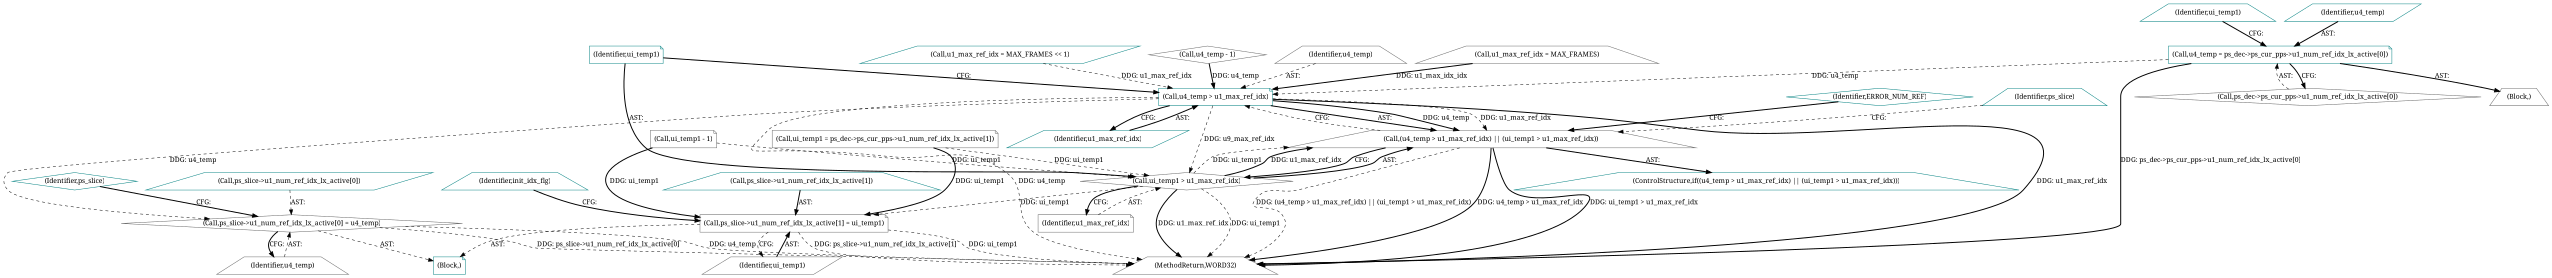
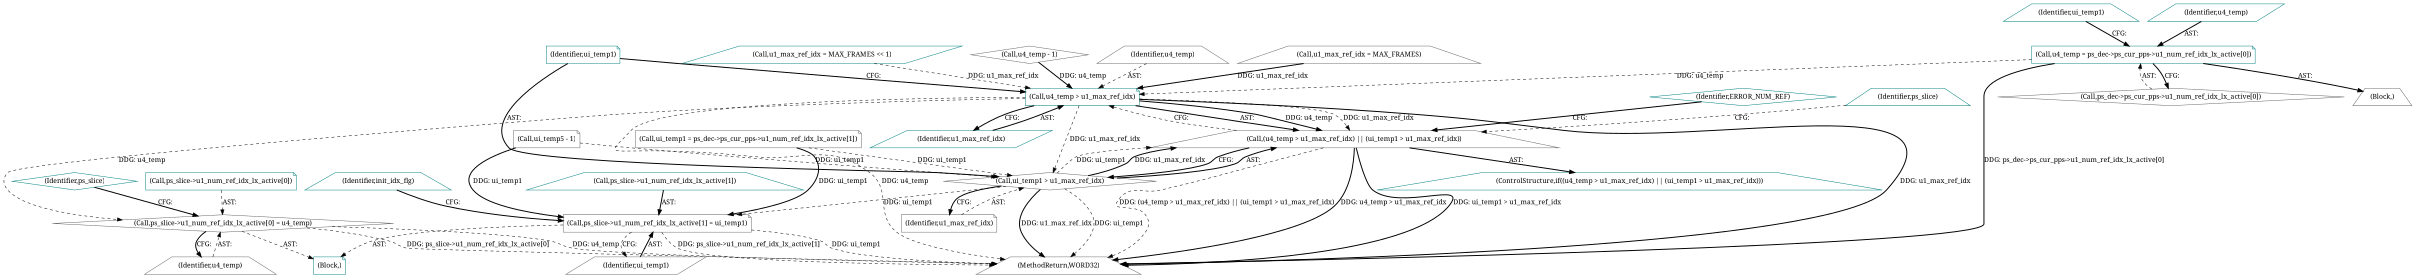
(1432, 76) -> (1273, 76)
(684, 139) -> (547, 139)
(1239, 139) -> (1105, 139)
(289, 181) -> (221, 181)
